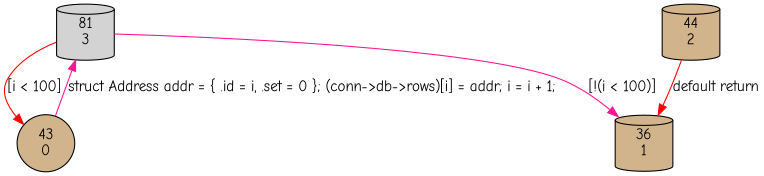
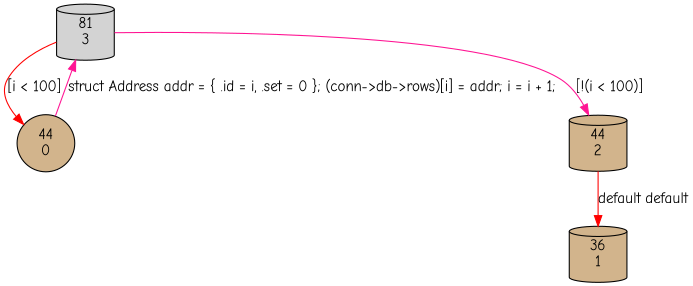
(368, 48) -> (358, 39)
(716, 87) -> (643, 199)
(46, 143) -> (46, 143)
